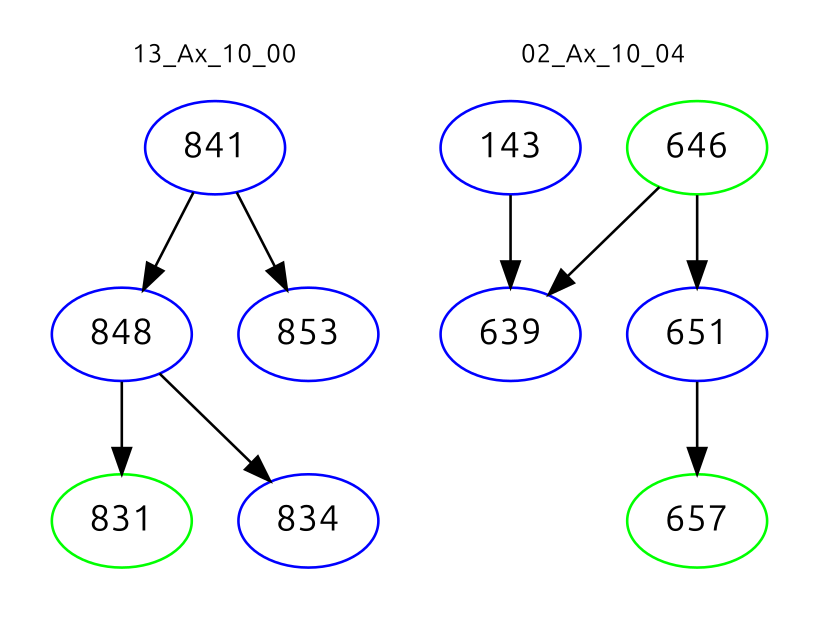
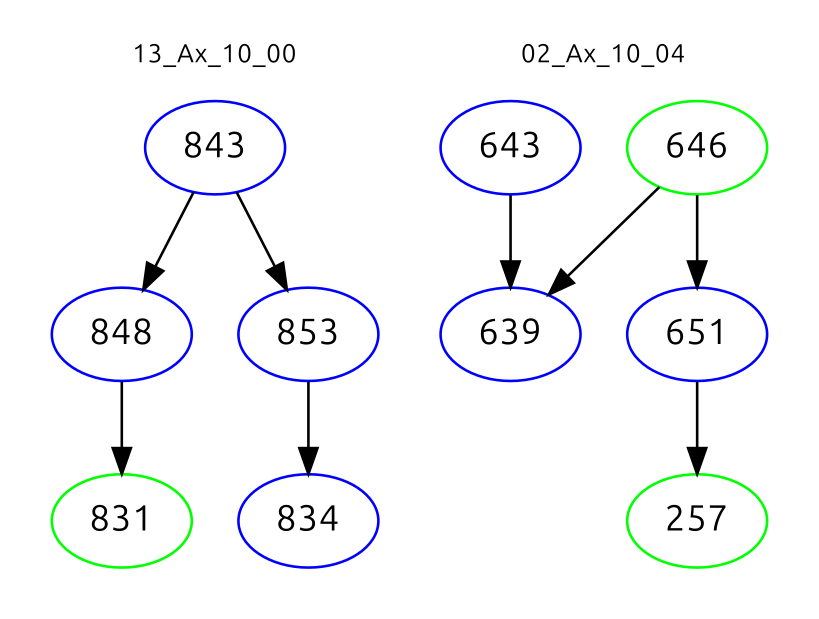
(215, 148) -> (215, 148)
(511, 148) -> (511, 148)
(206, 418) -> (308, 415)
(697, 521) -> (697, 521)
